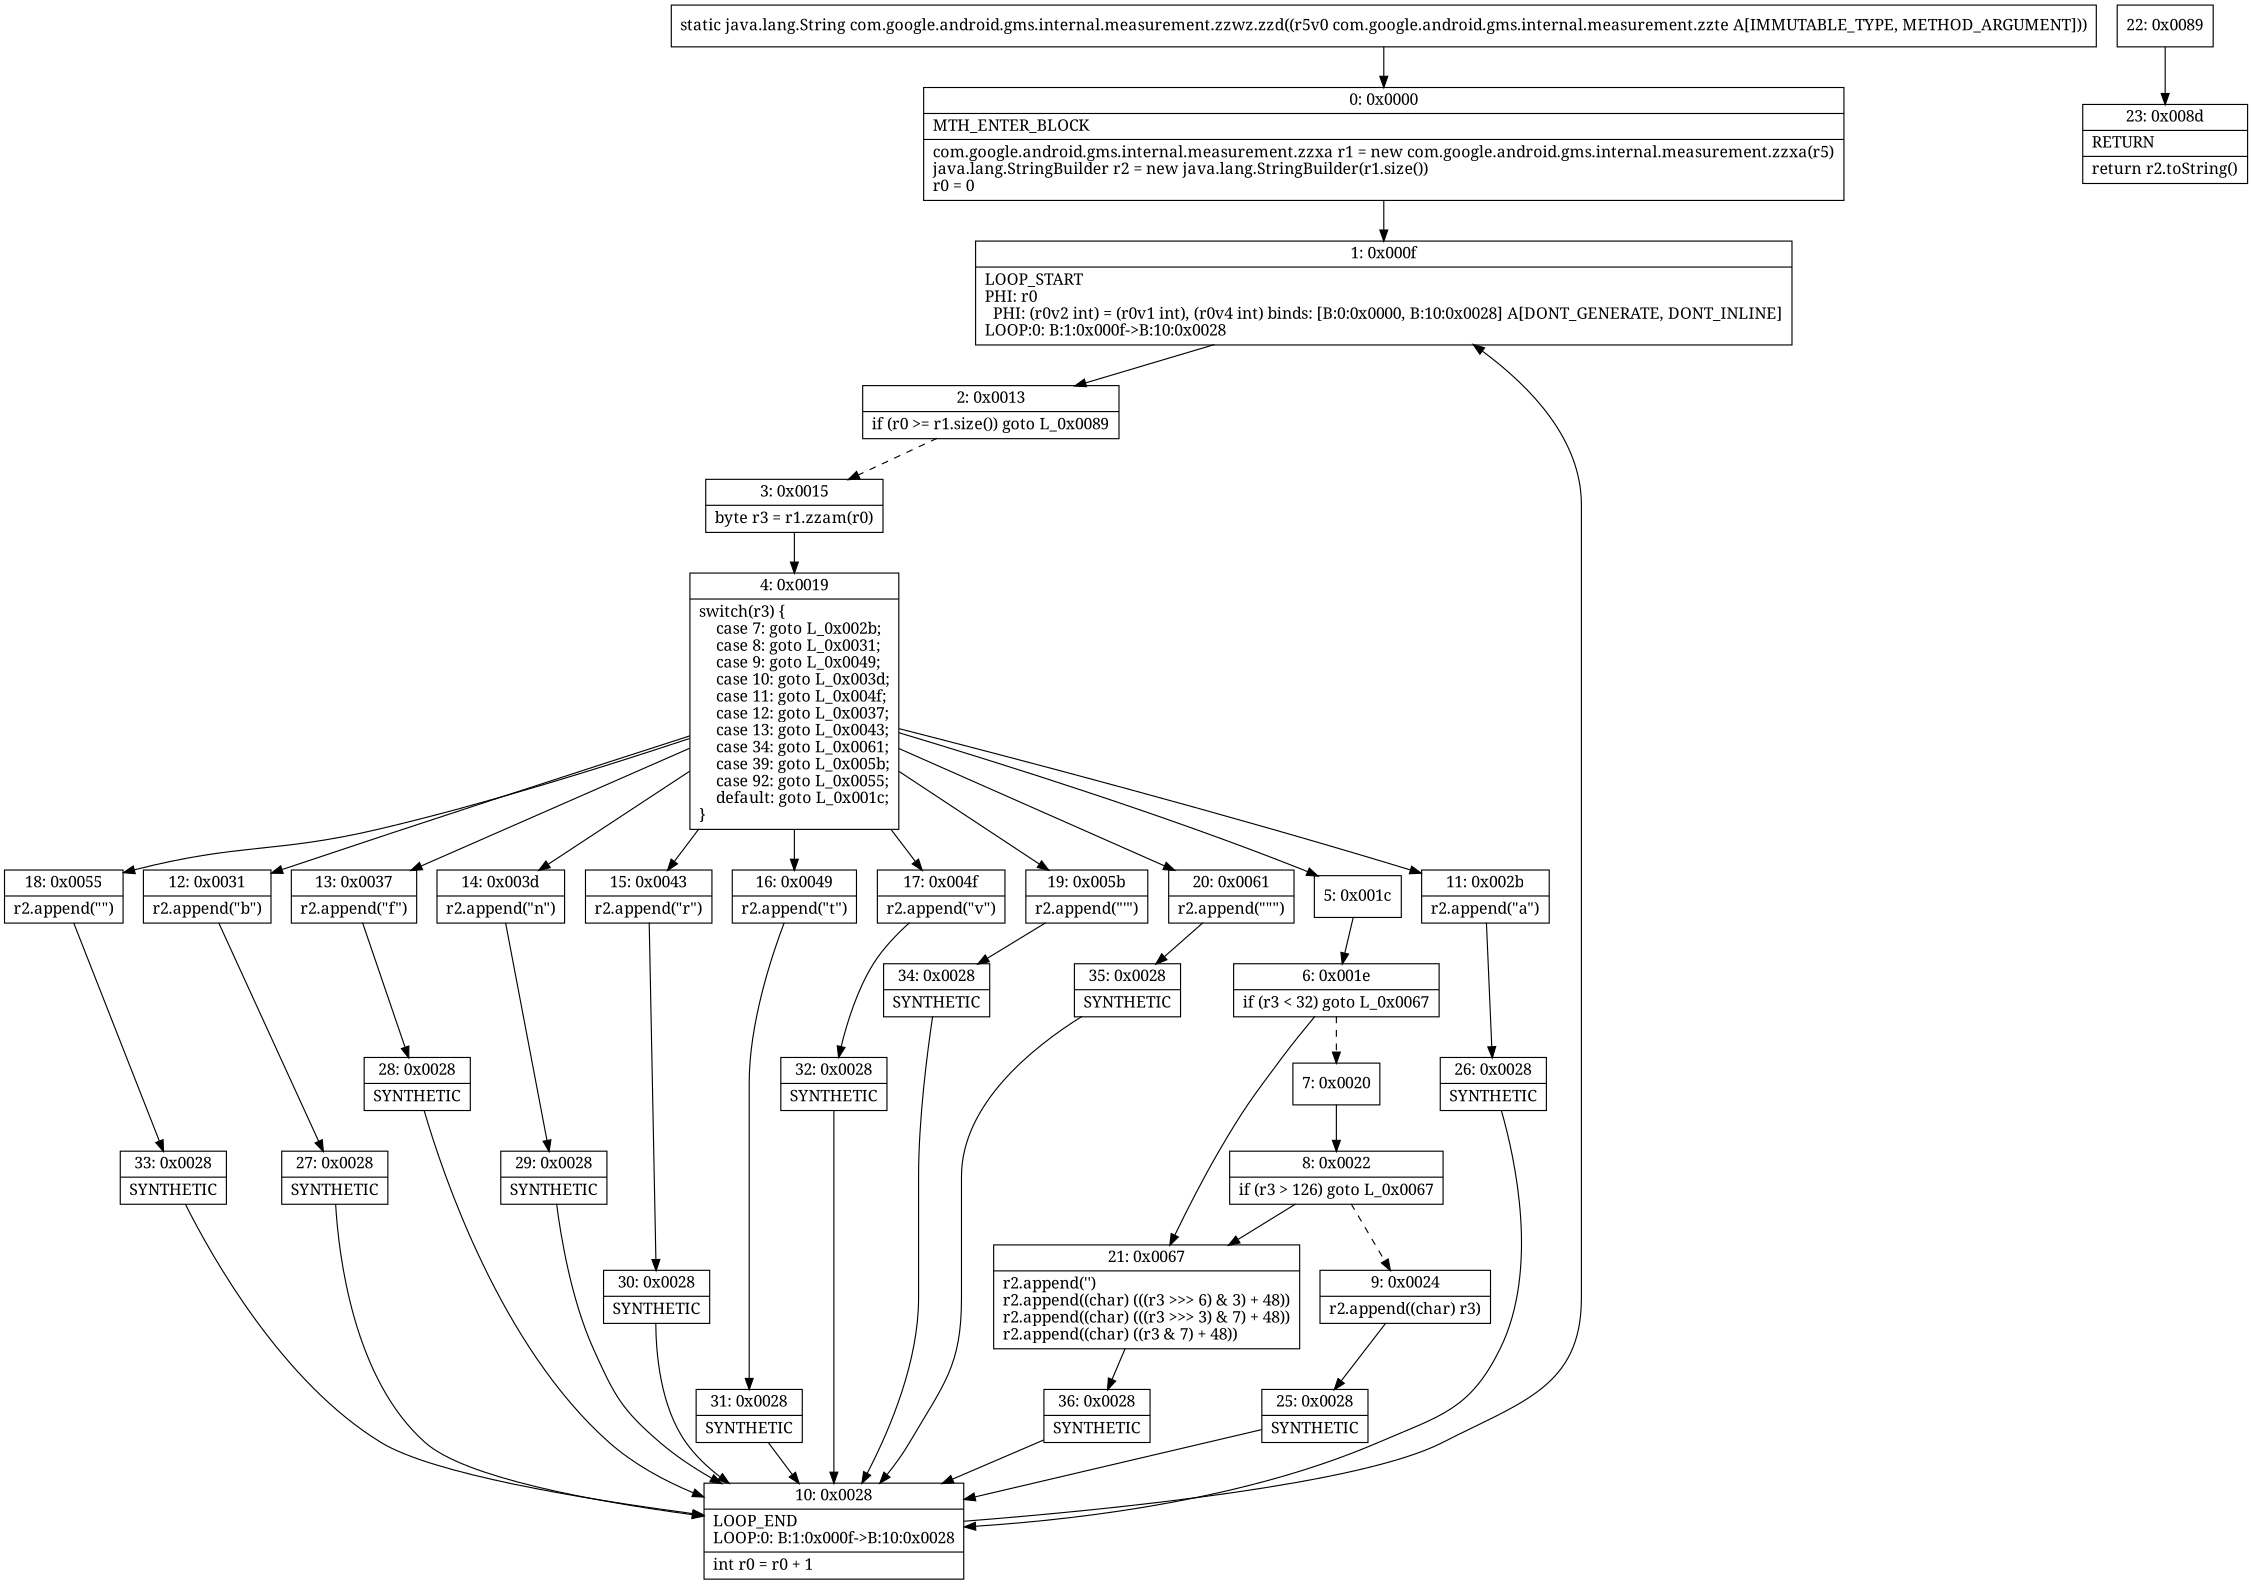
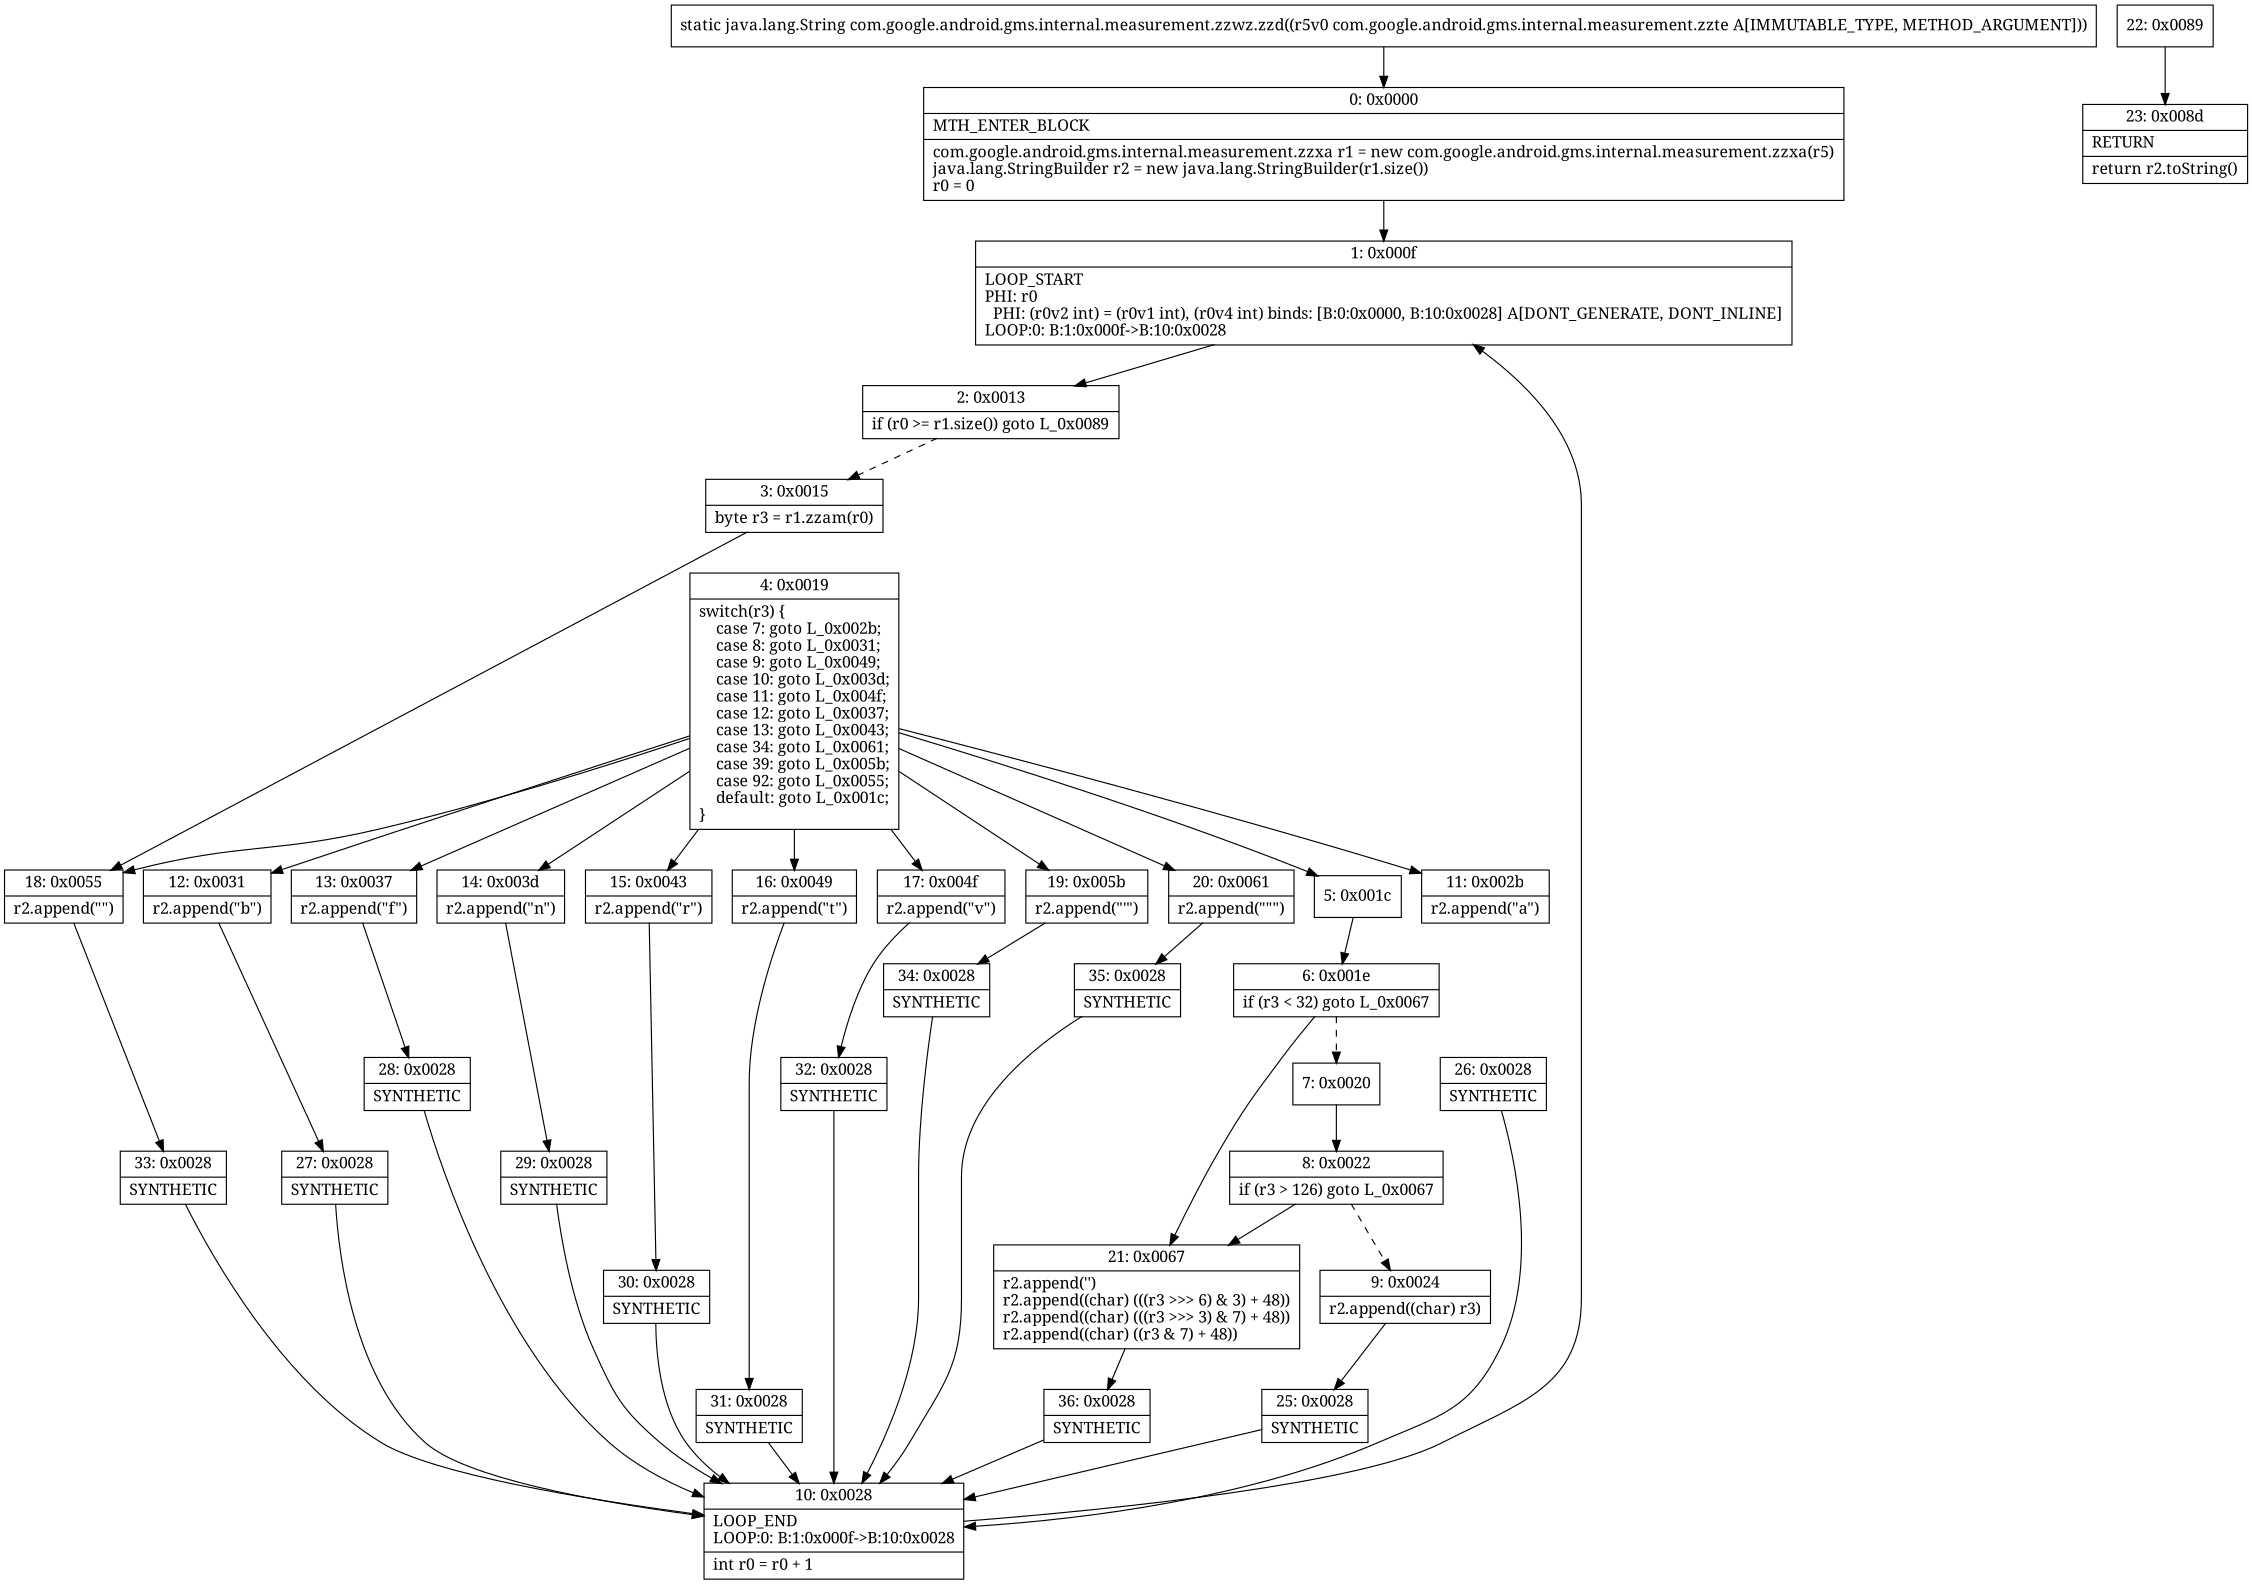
(794, 547) -> (434, 699)
(1489, 985) -> none
